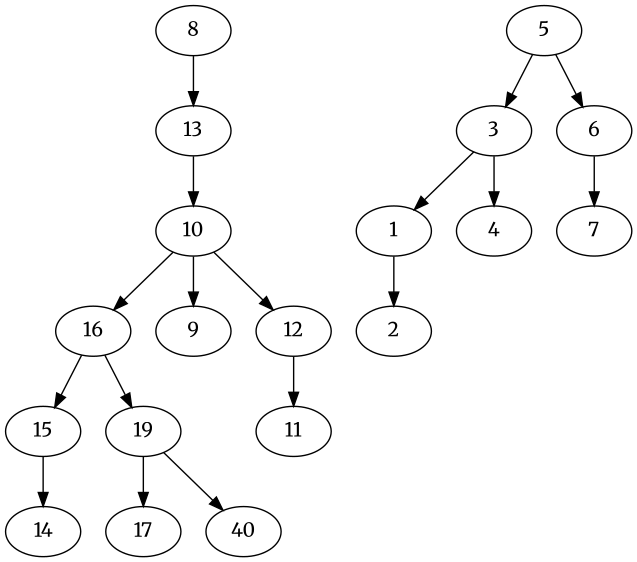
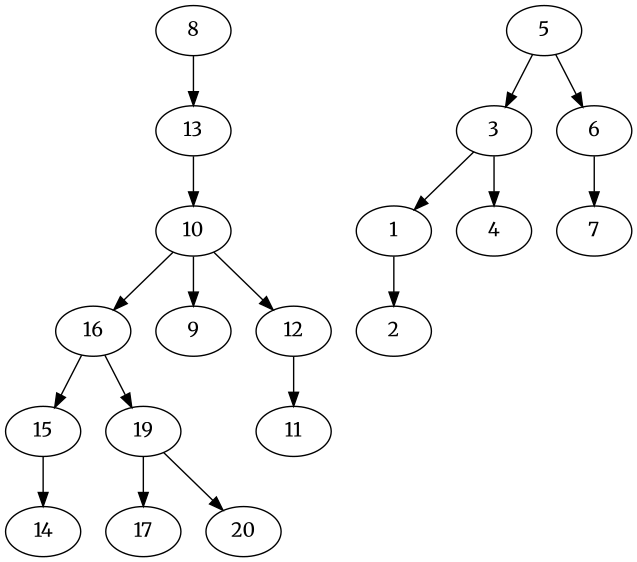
(244, 532) -> (244, 532)
